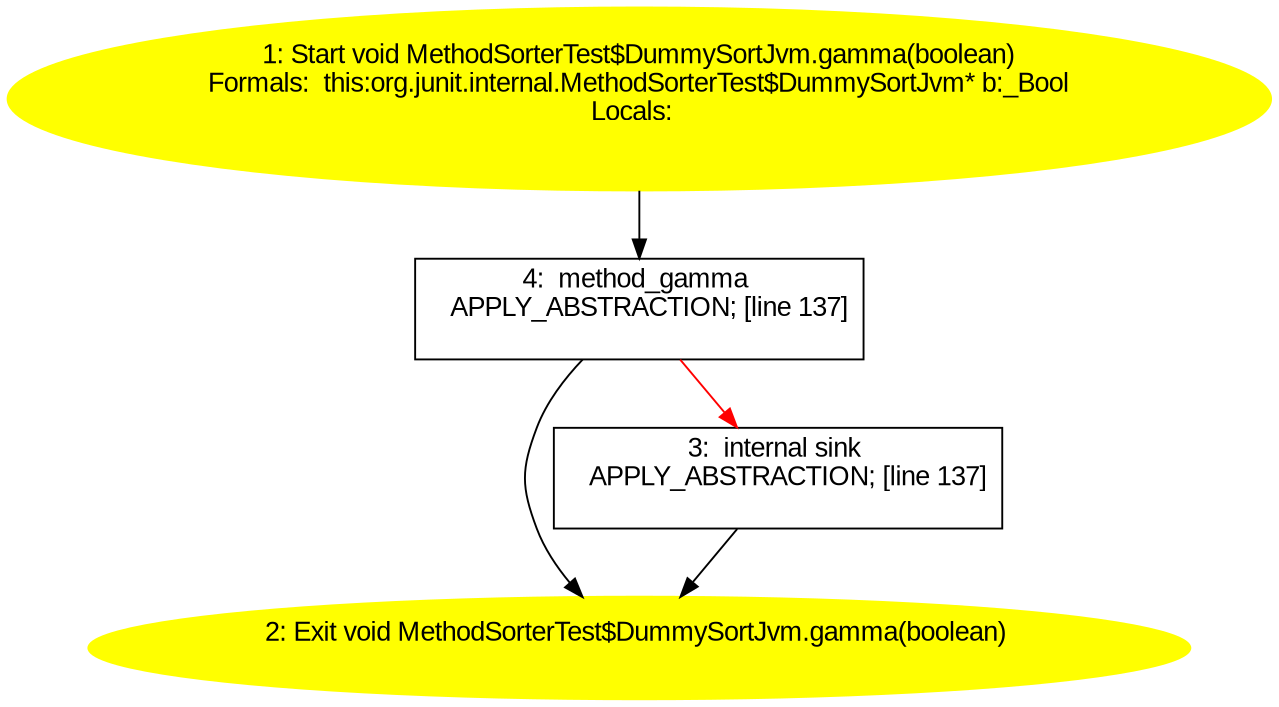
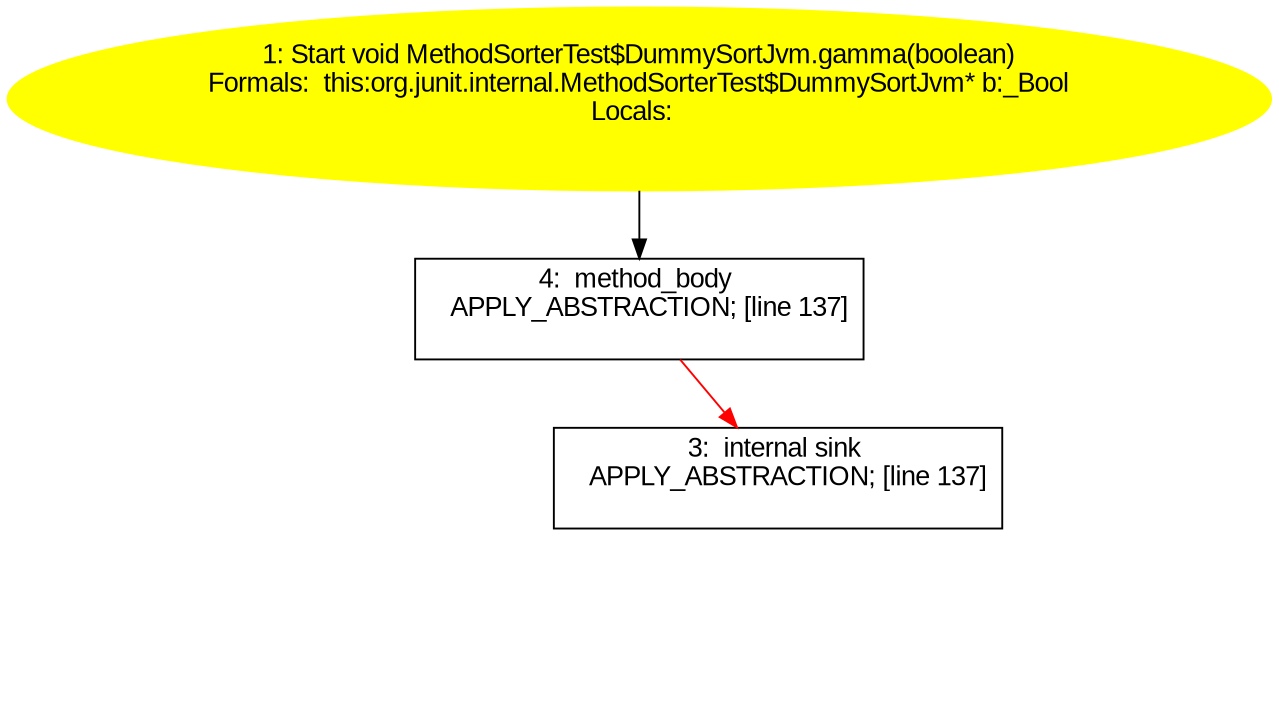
(639, 309) -> (639, 309)
(639, 648) -> none
